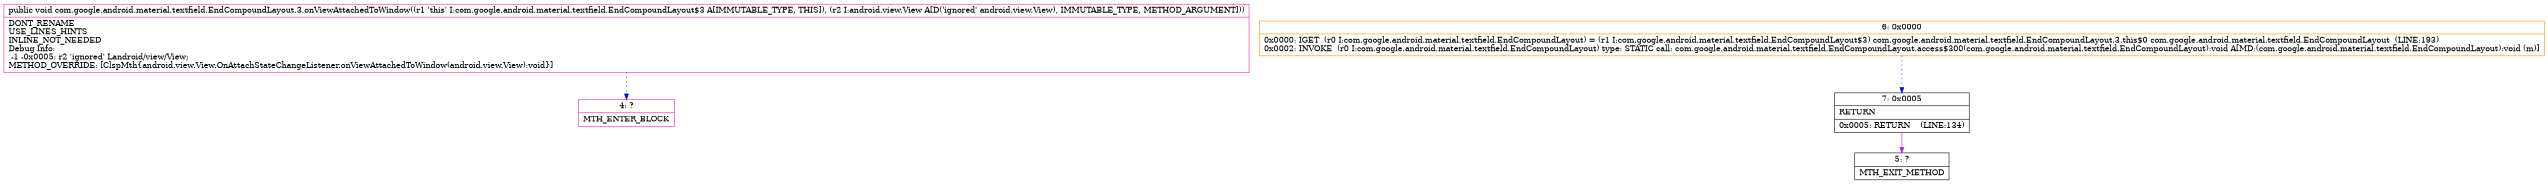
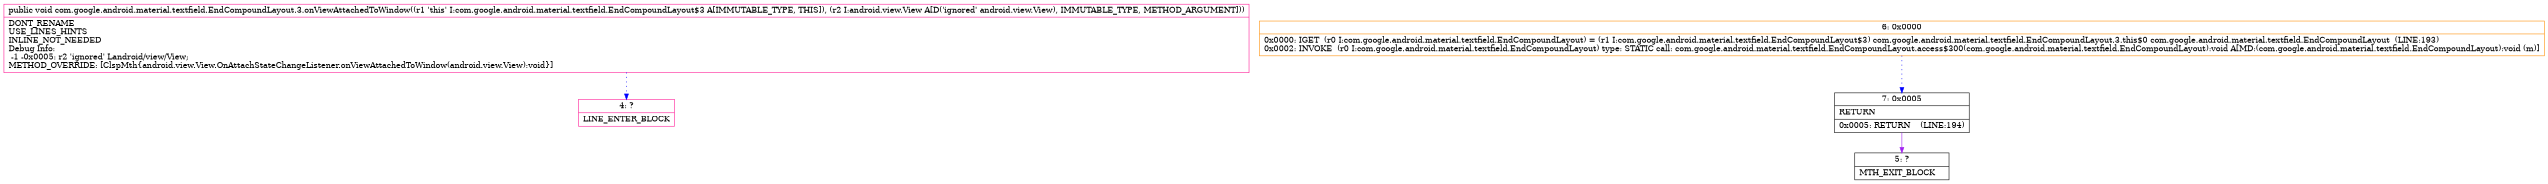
(626, 119) -> (626, 119)
(1902, 126) -> (1902, 126)
(1902, 173) -> (1897, 173)
